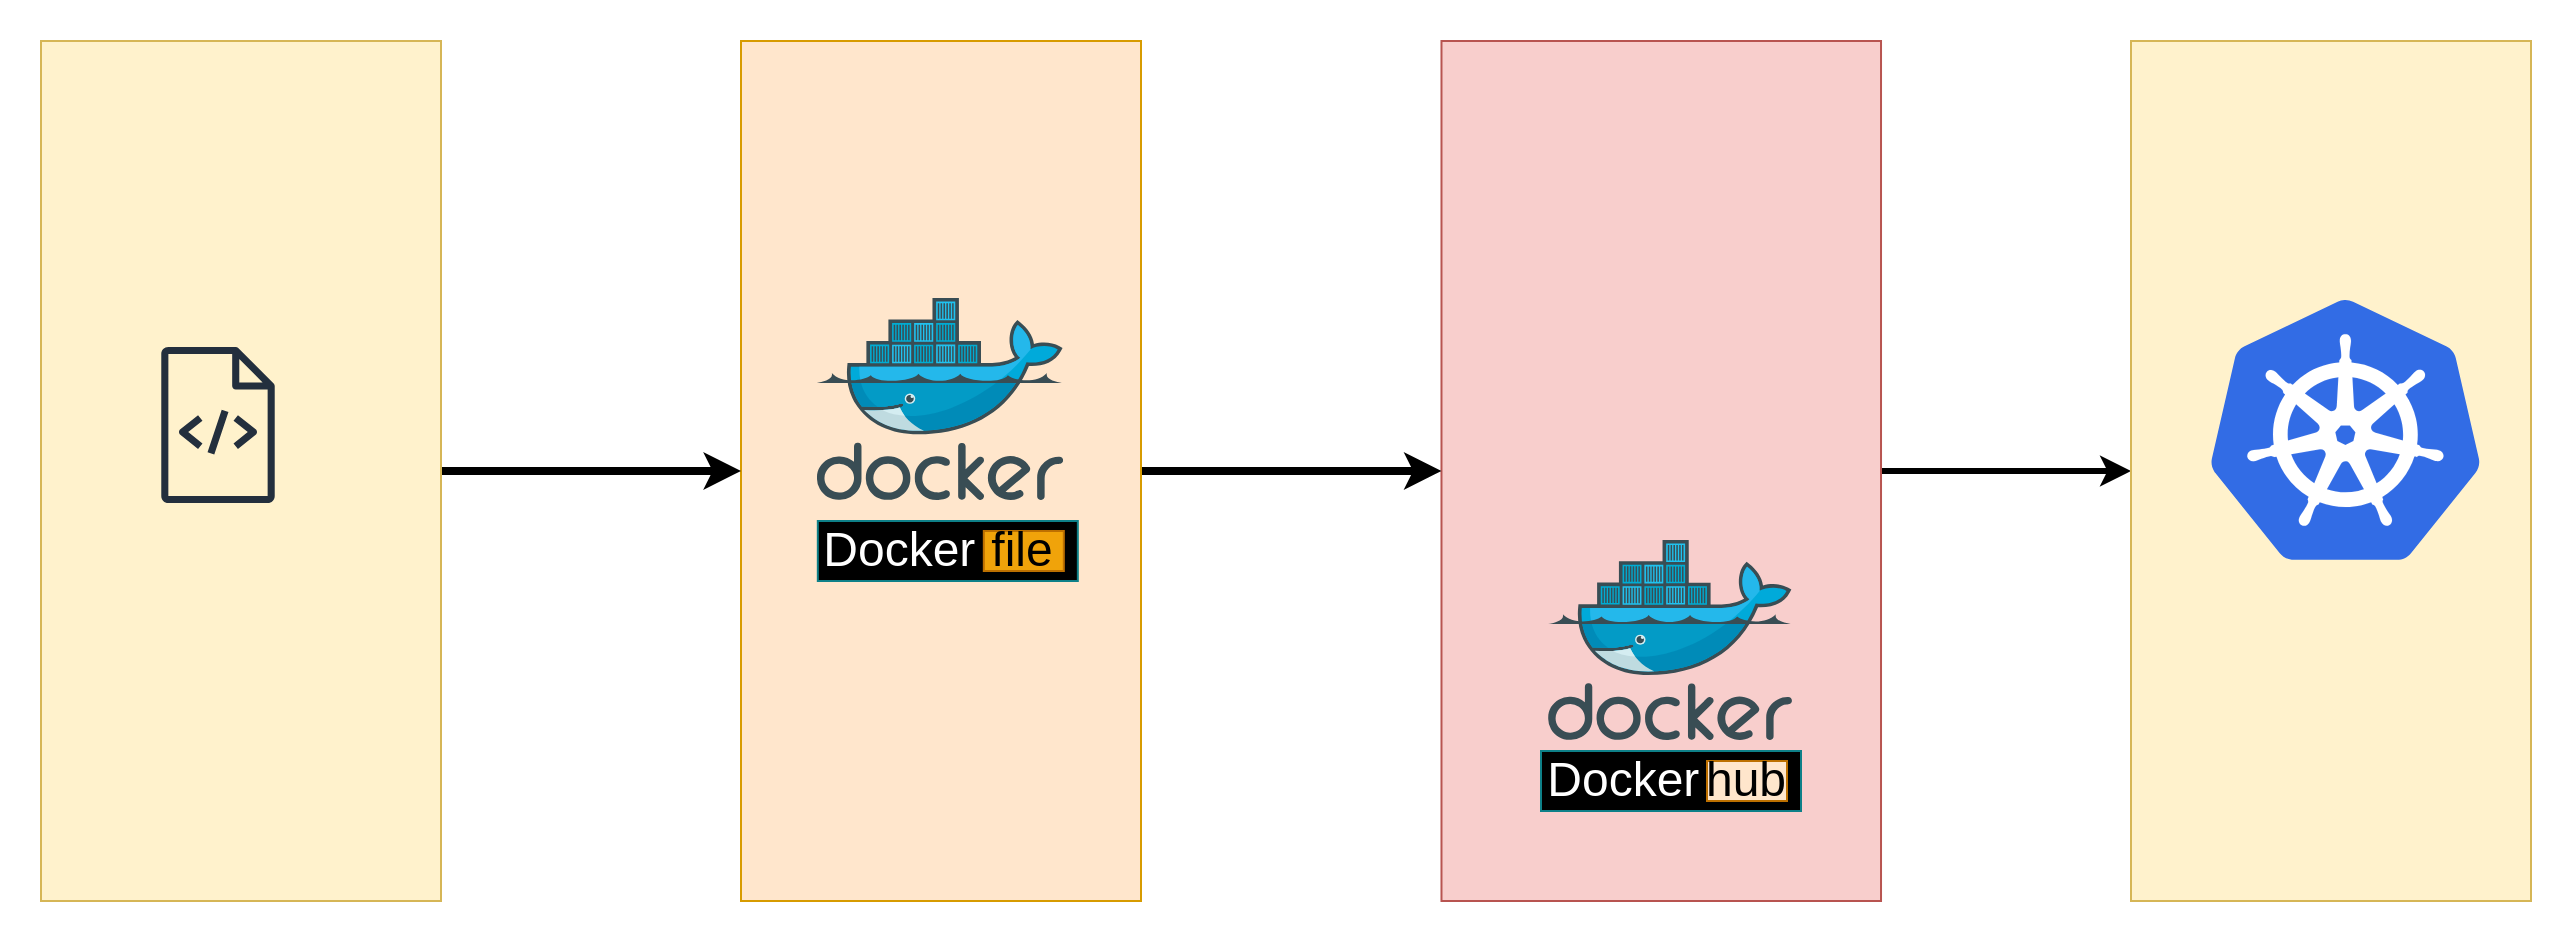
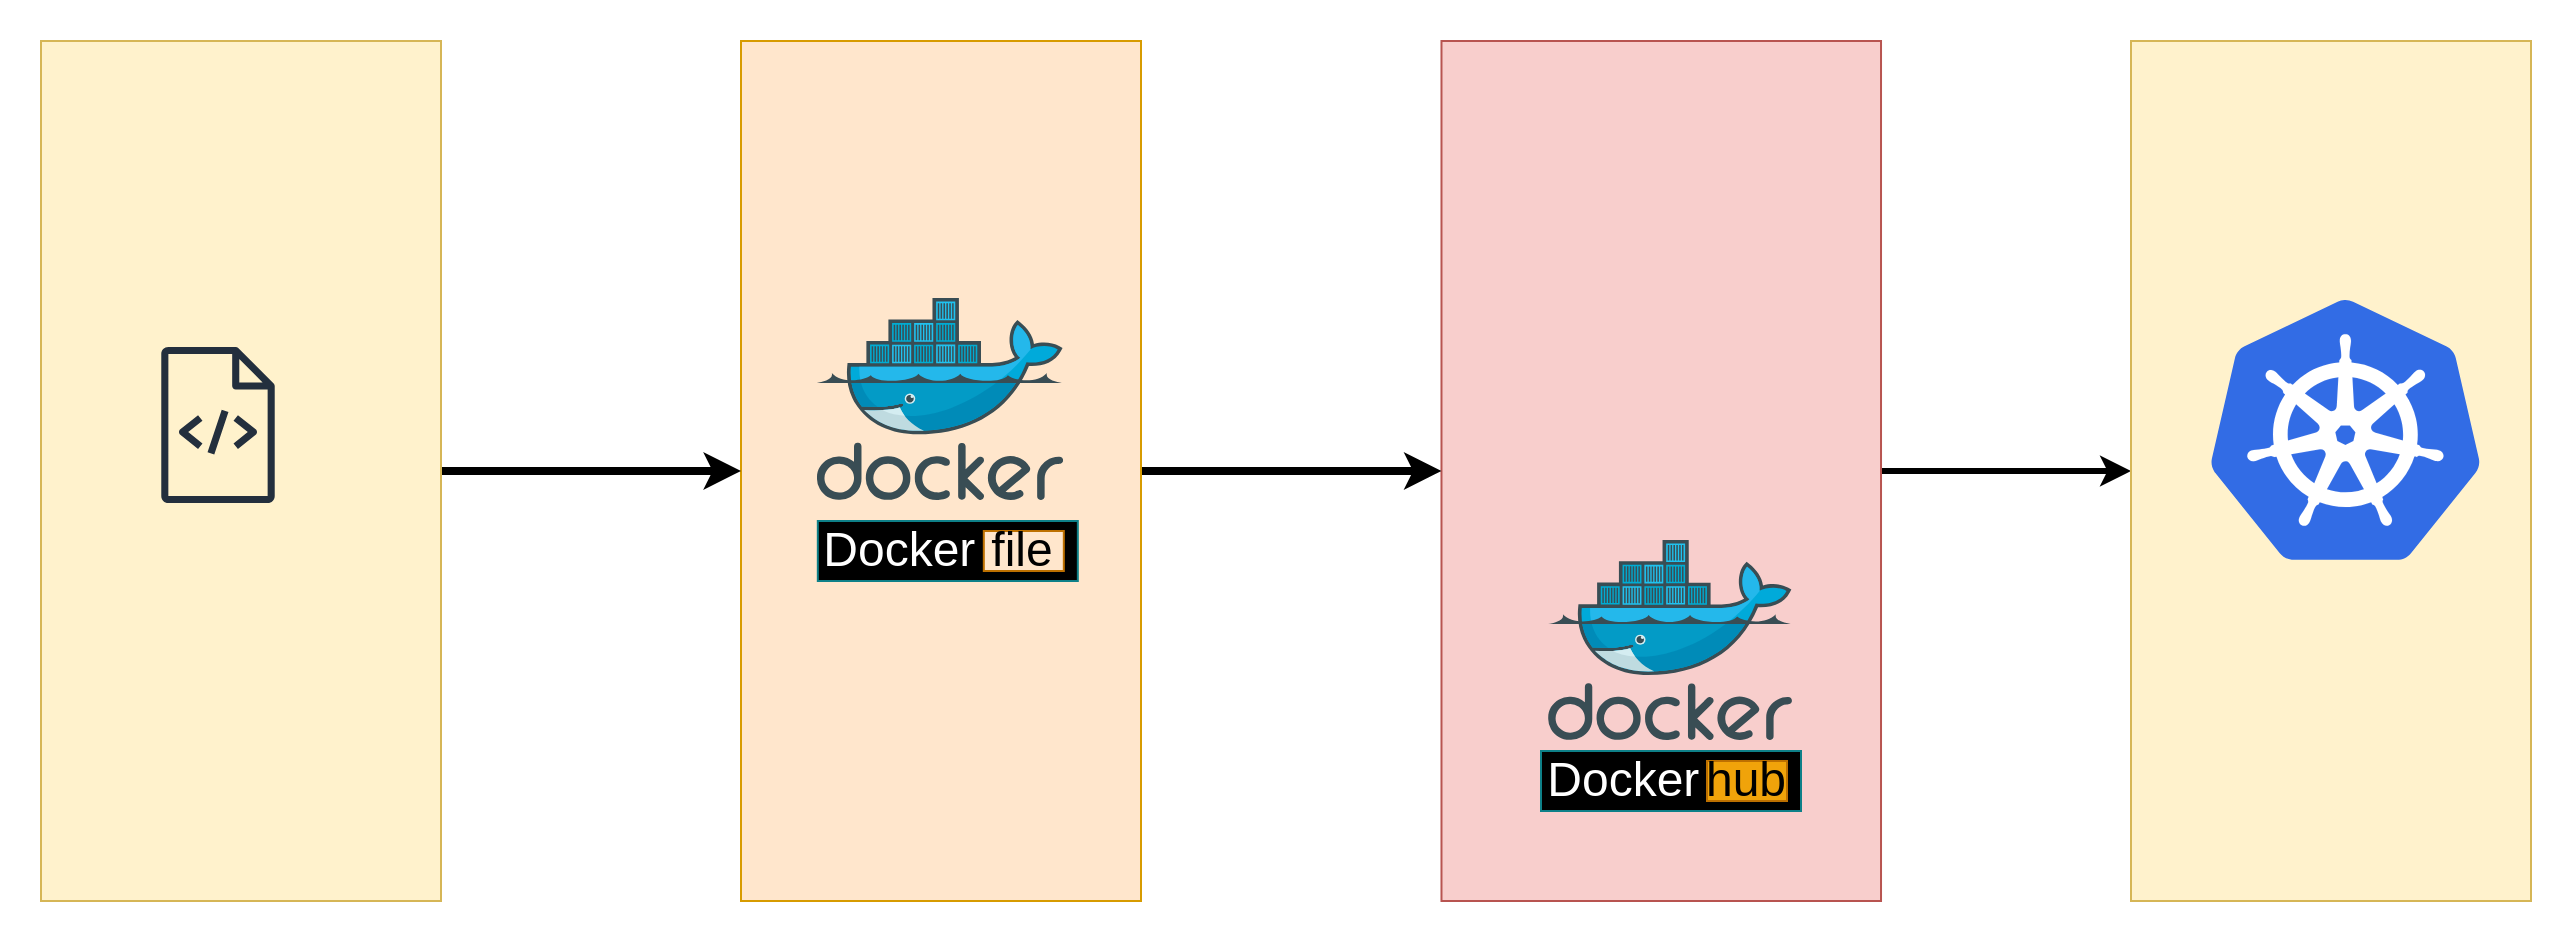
(1024, 551) -> (1024, 551)
(1747, 781) -> (1747, 781)
